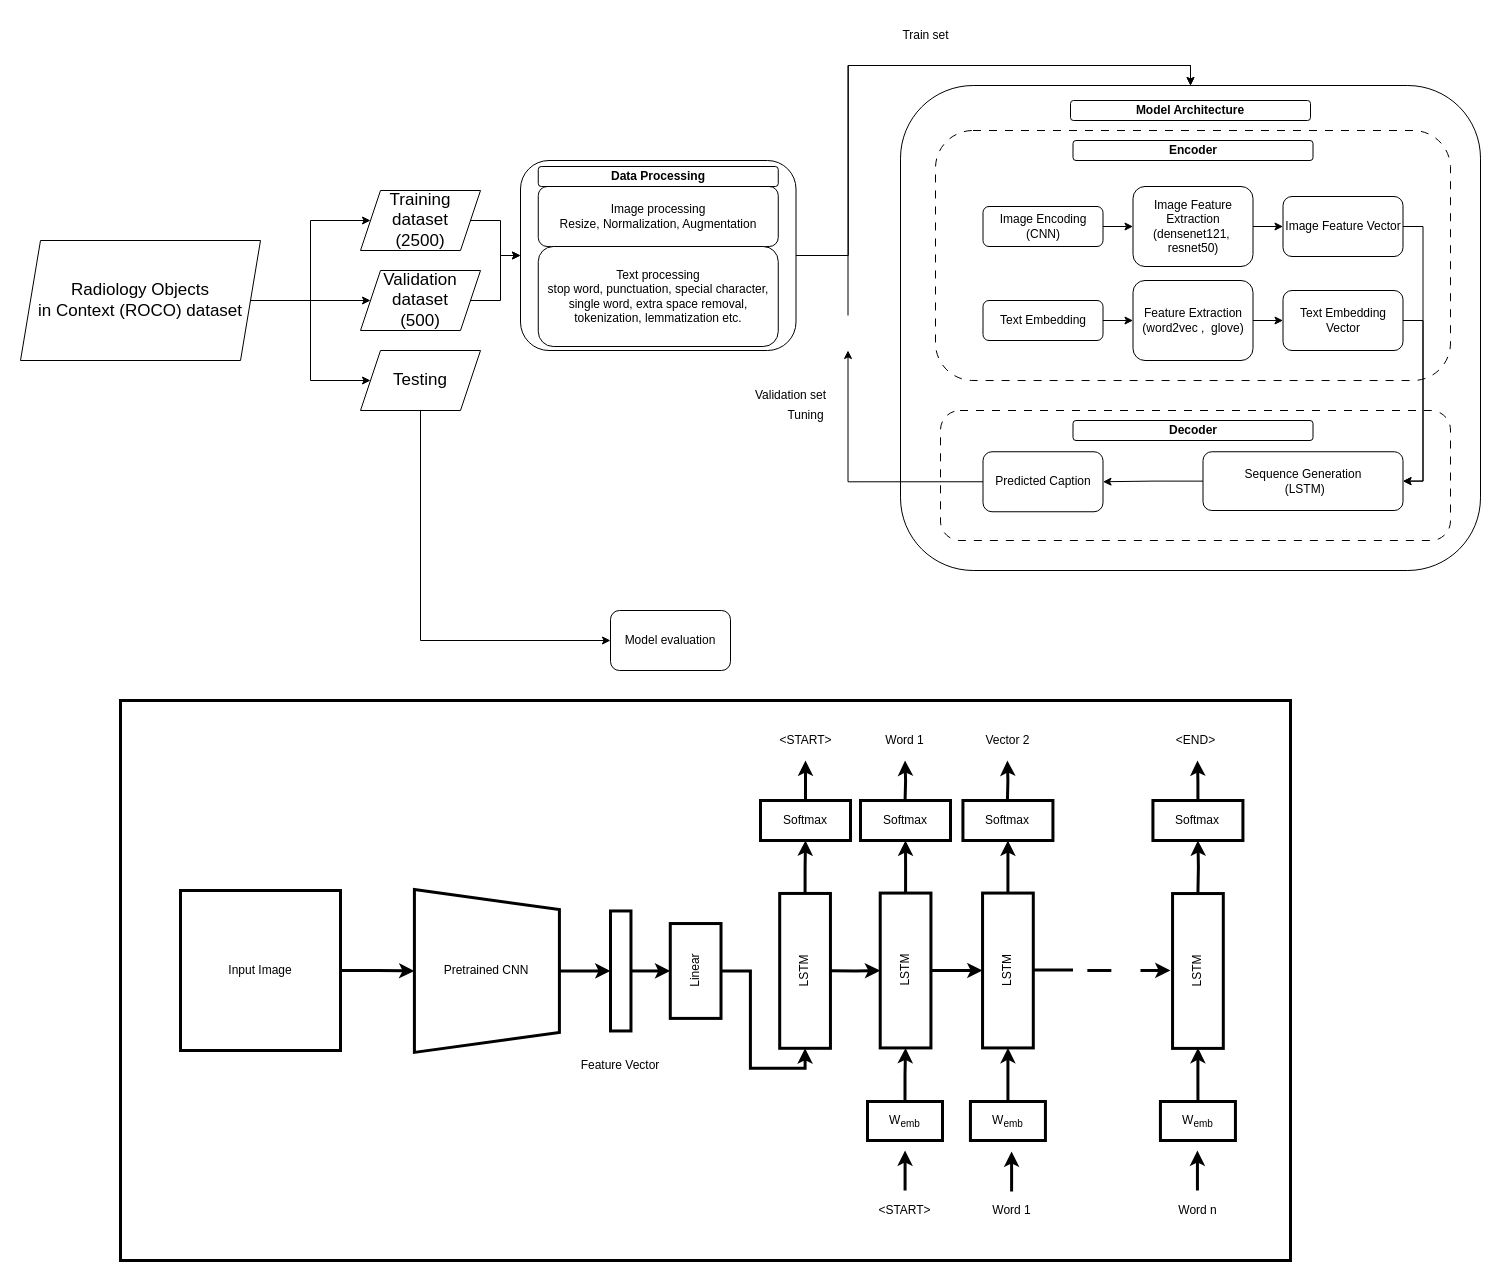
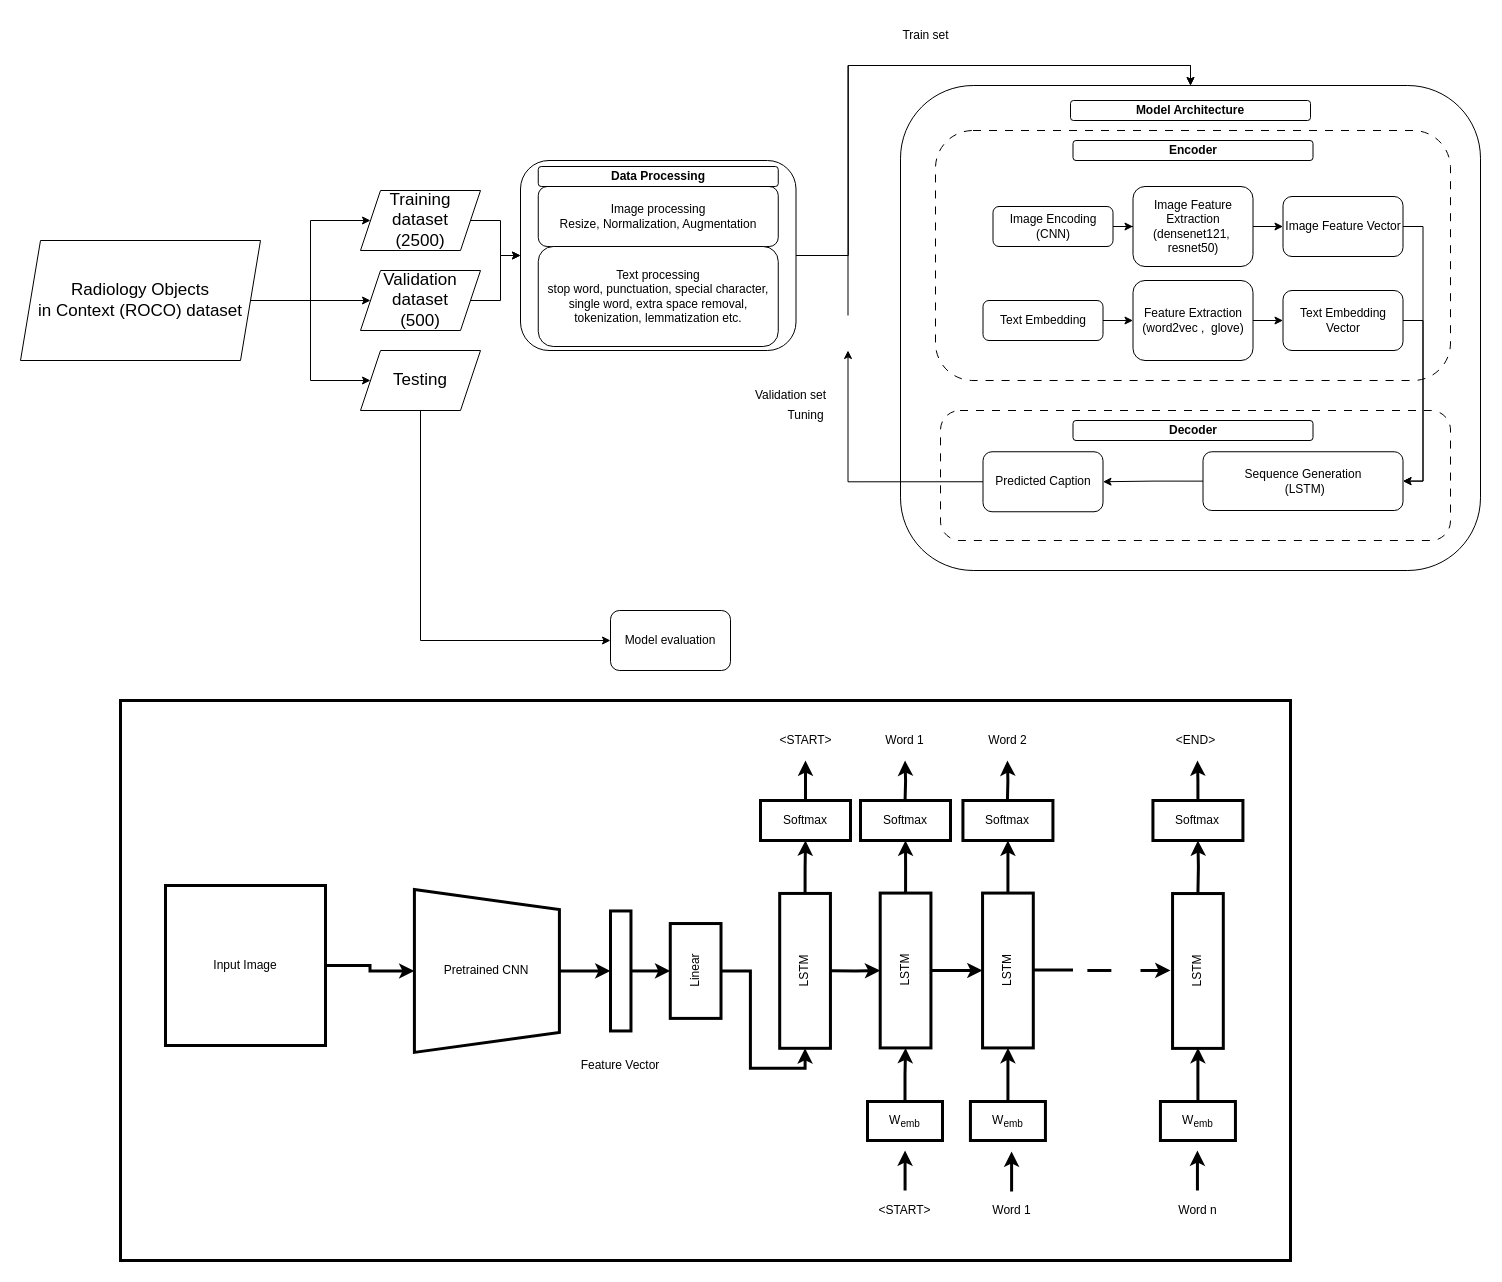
(1043, 227) -> (1053, 227)
(1008, 741) -> (1008, 741)
(261, 971) -> (246, 966)
